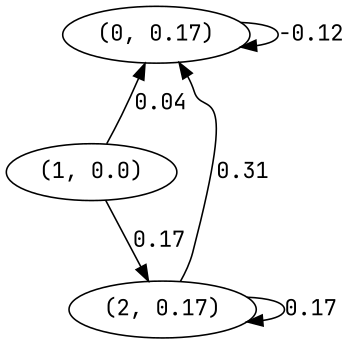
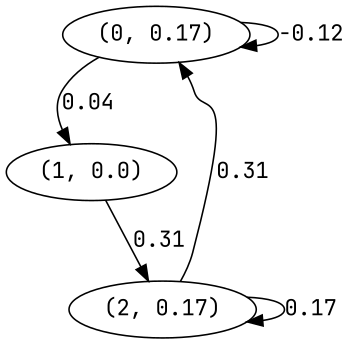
(123, 111) -> (65, 87)
(159, 241) -> (159, 241)
